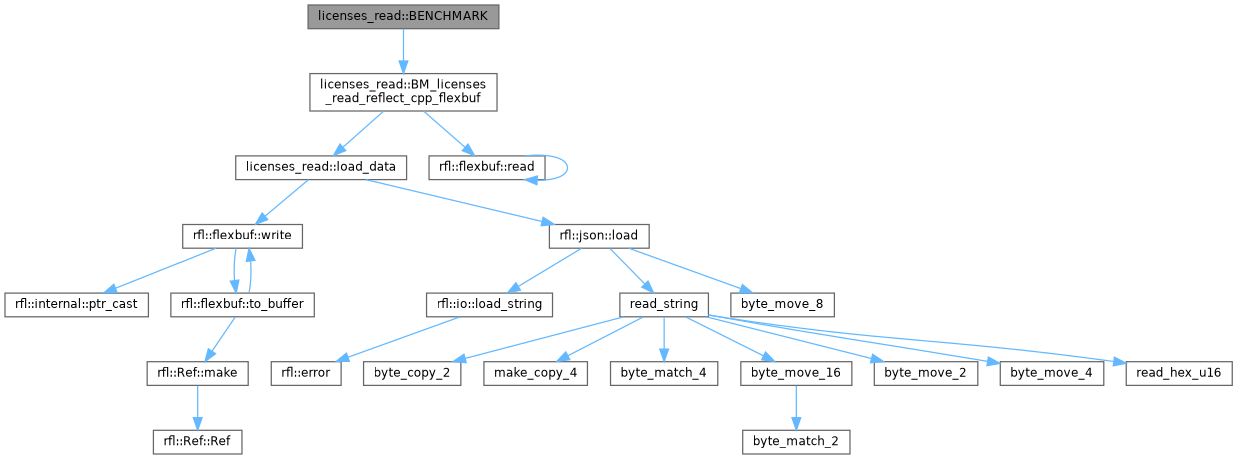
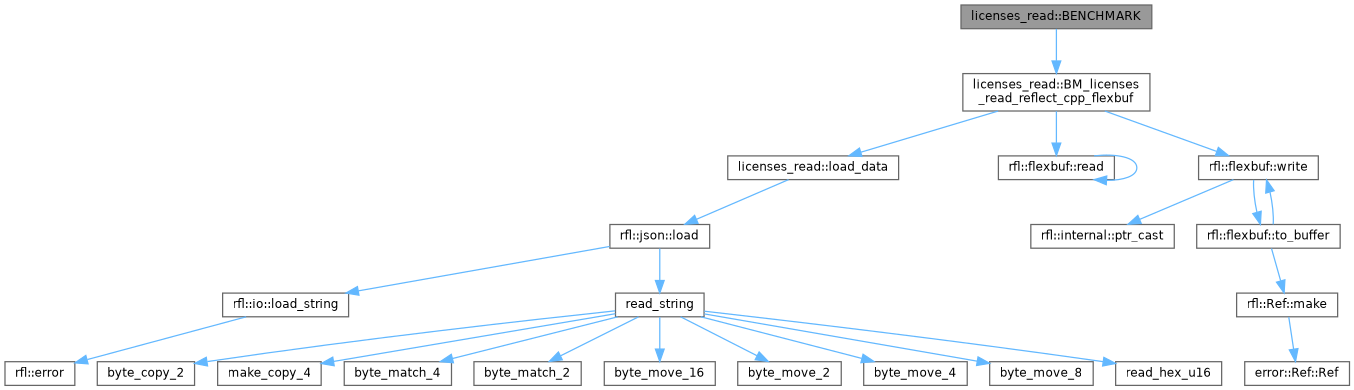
(287, 198) -> (1161, 131)
(685, 268) -> (841, 338)
(796, 402) -> (599, 336)
(198, 442) -> (1297, 374)
